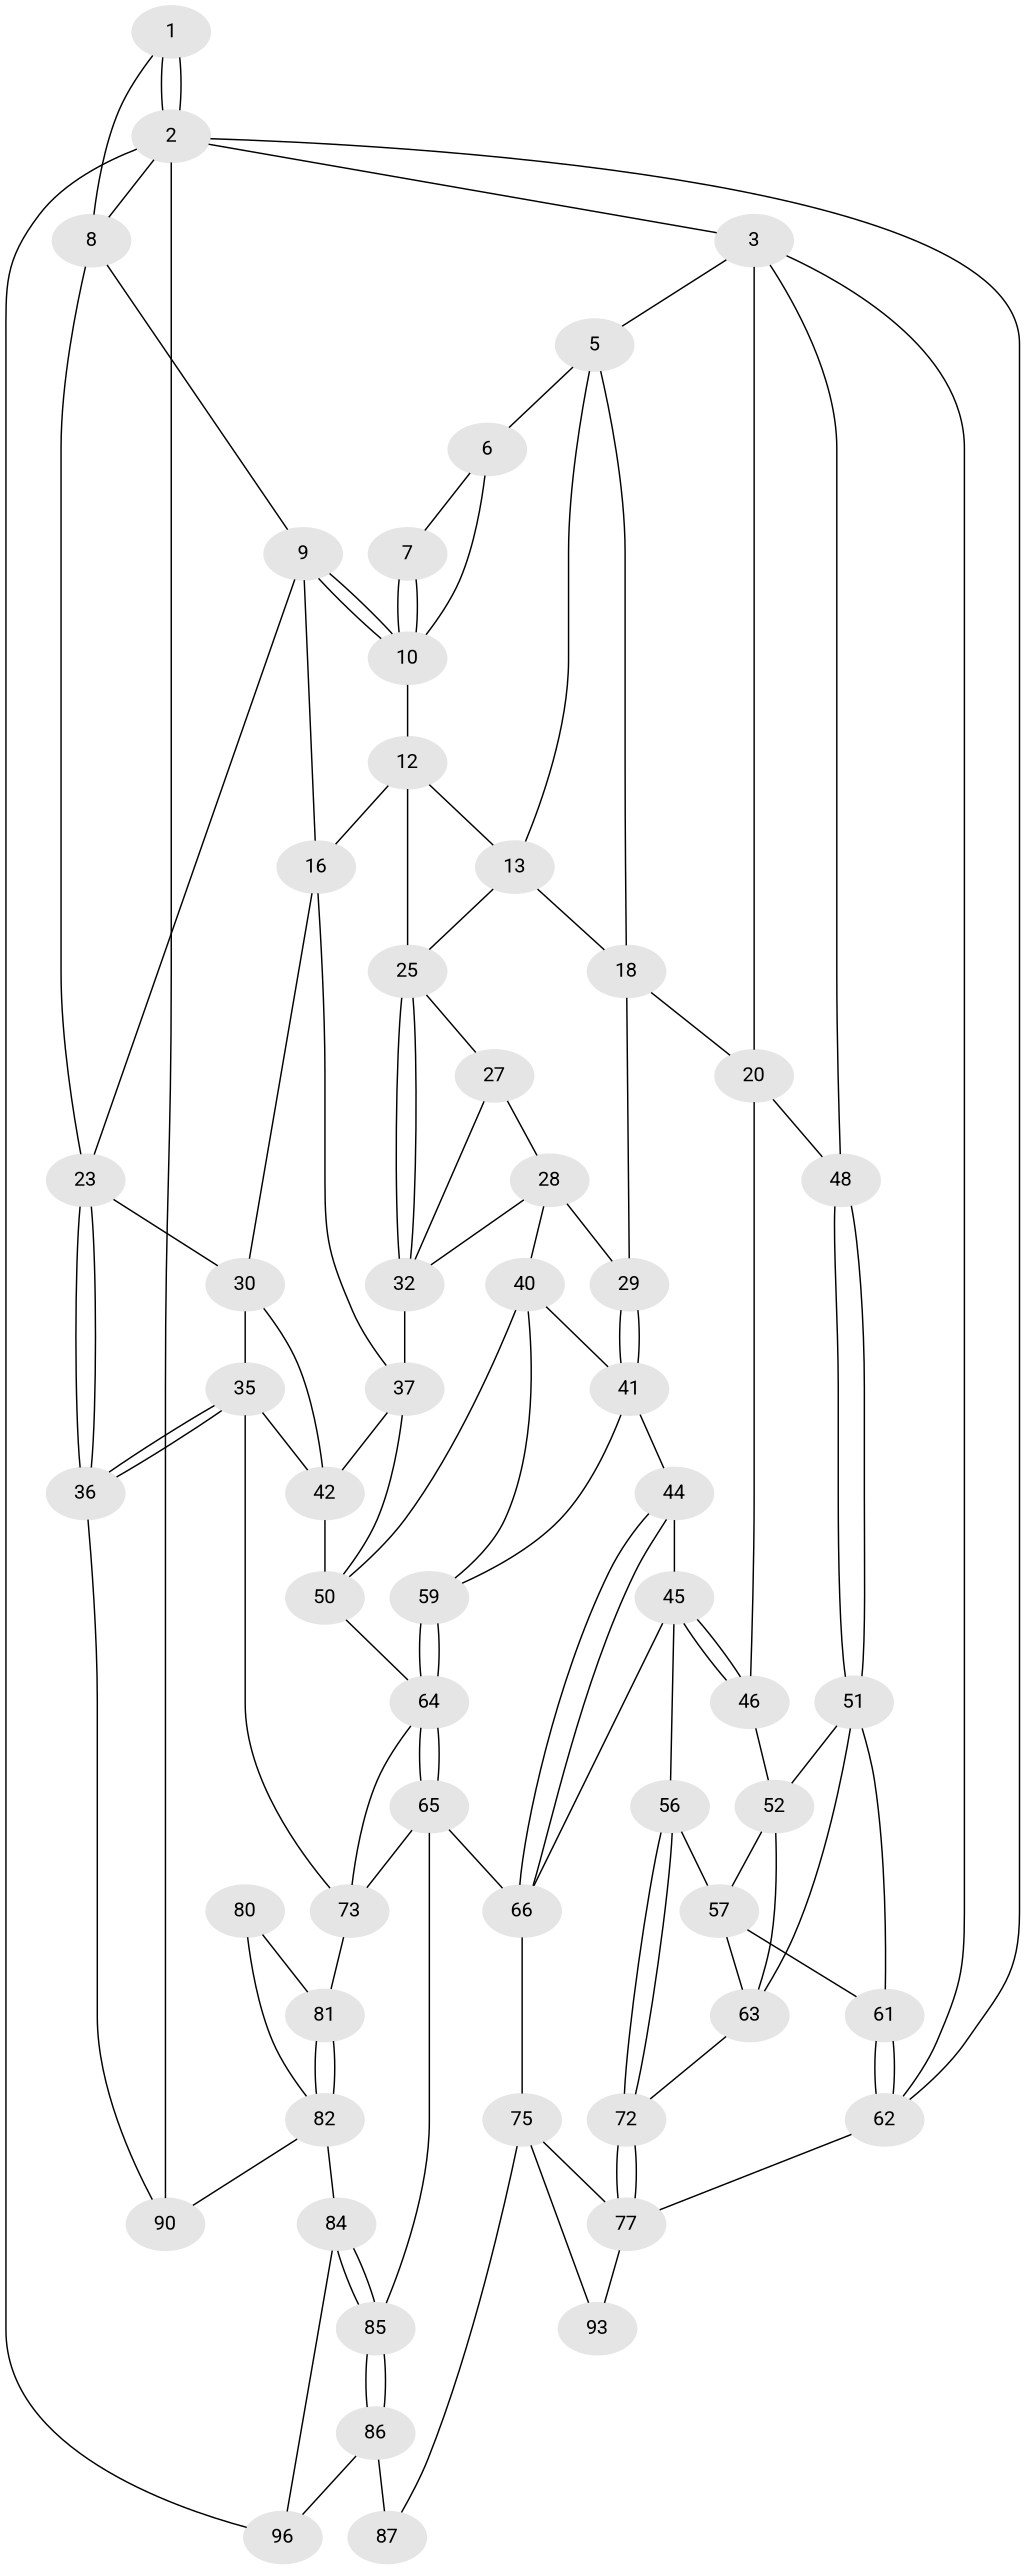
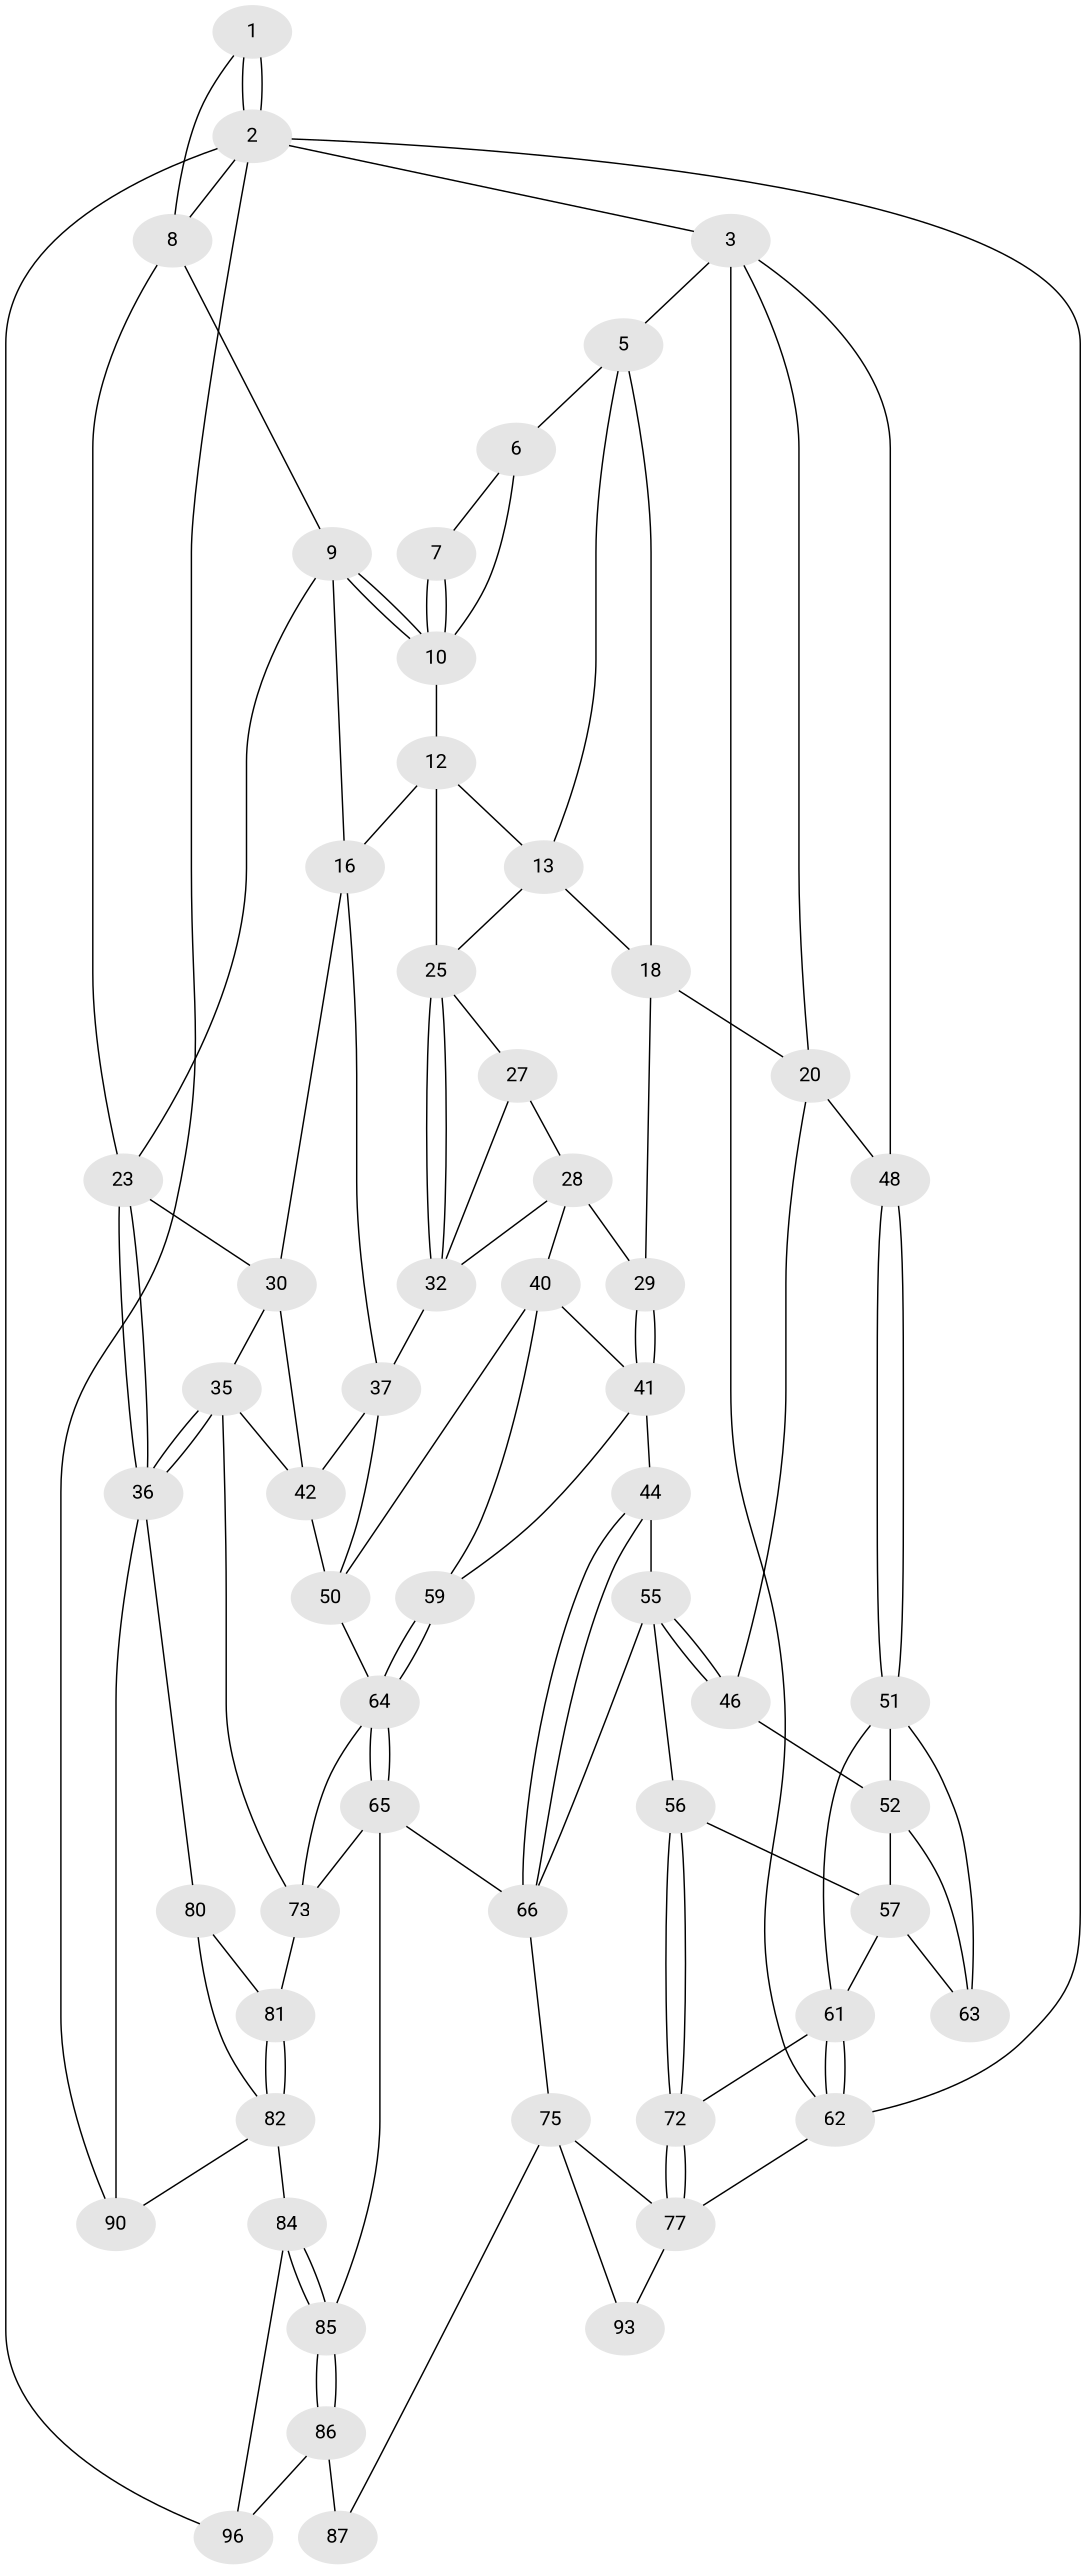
(674, 1598) -> (651, 1598)
none -> (170, 1702)
(688, 2068) -> (755, 2068)
